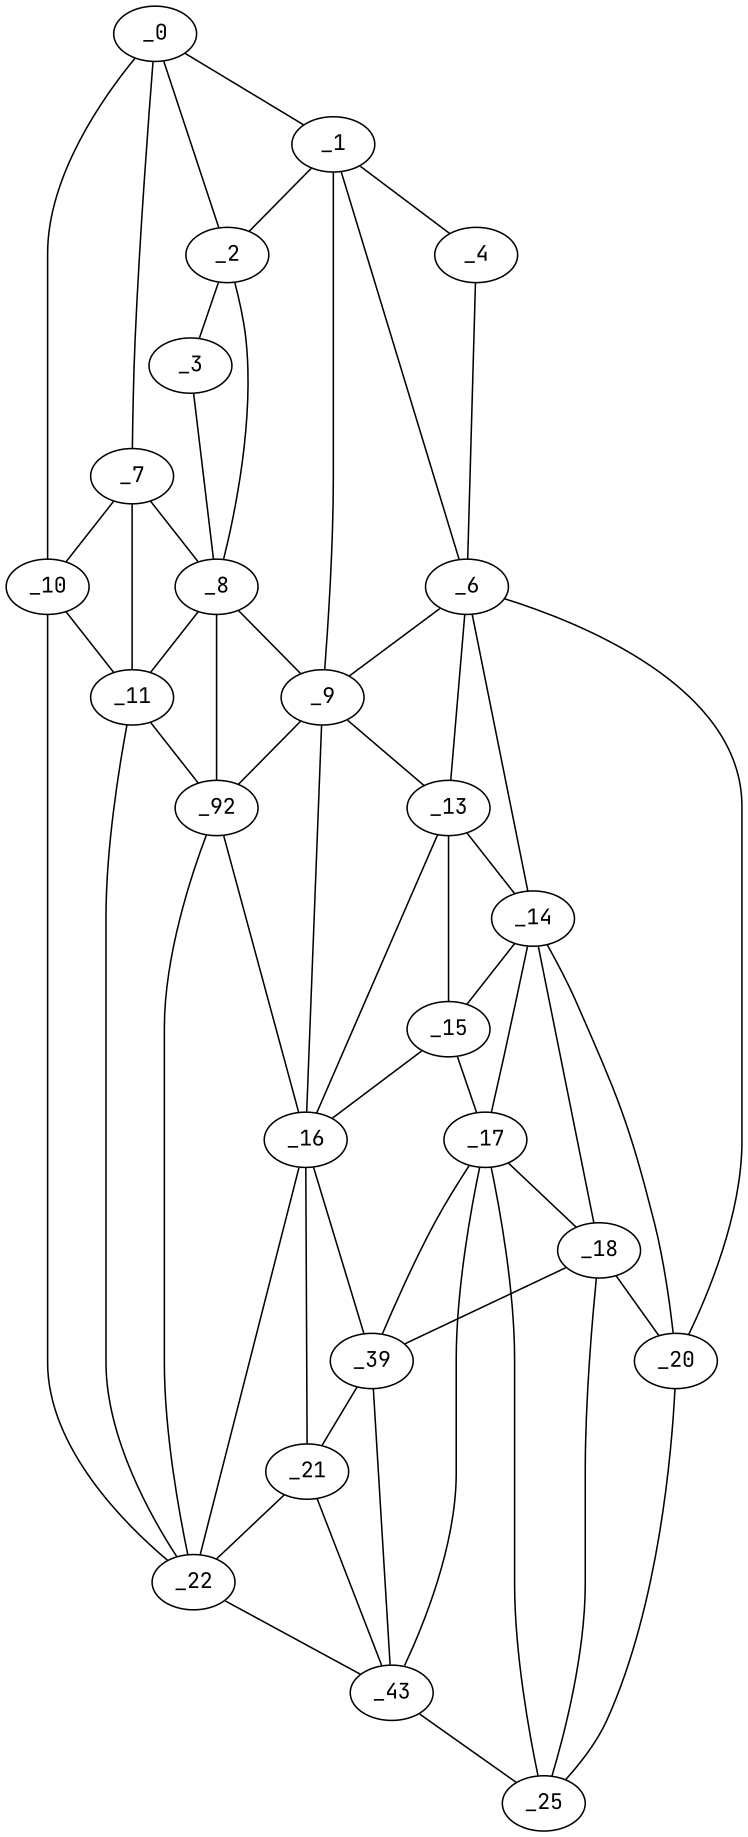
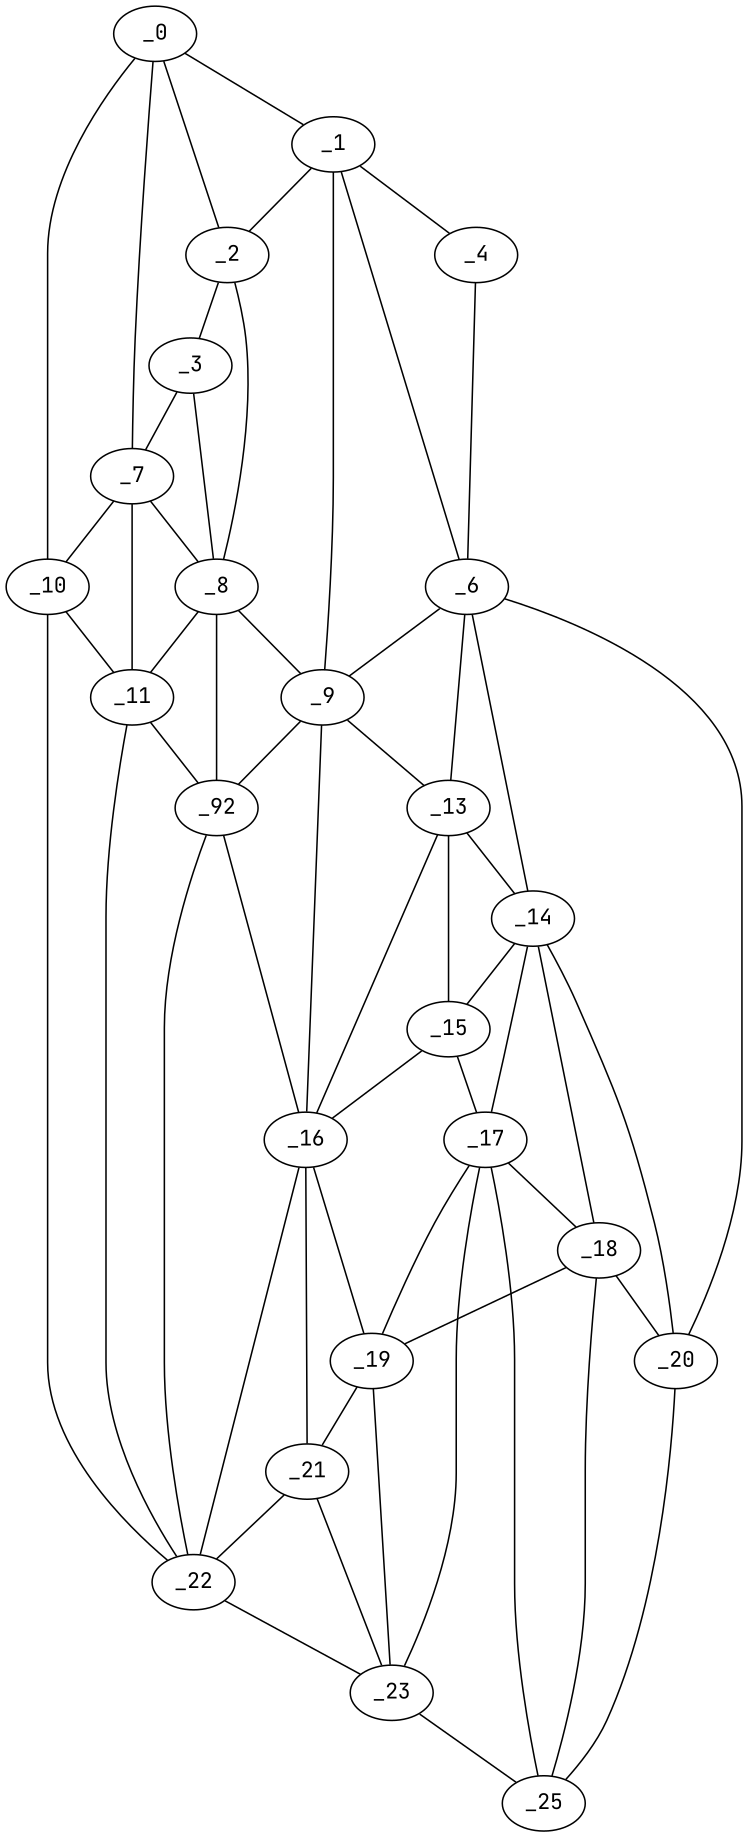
none -> (161, 421)
(372, 1361) -> (372, 1361)
(392, 1693) -> (392, 1693)
